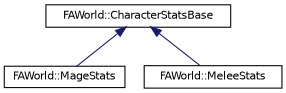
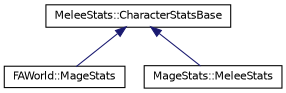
(138, 16) -> (138, 16)
(213, 77) -> (213, 77)
